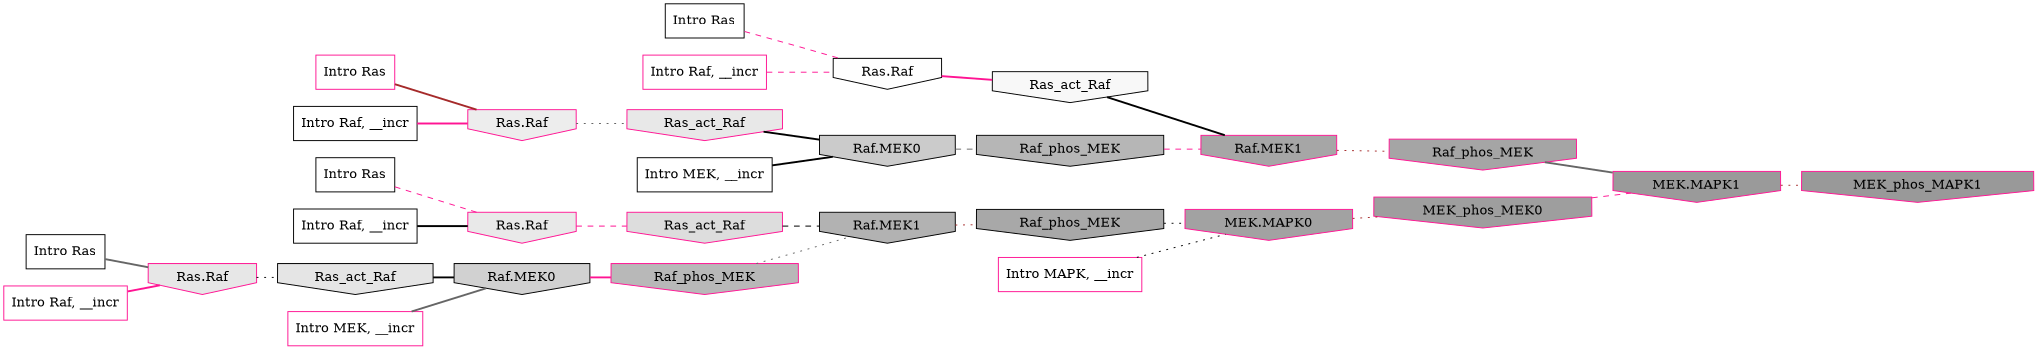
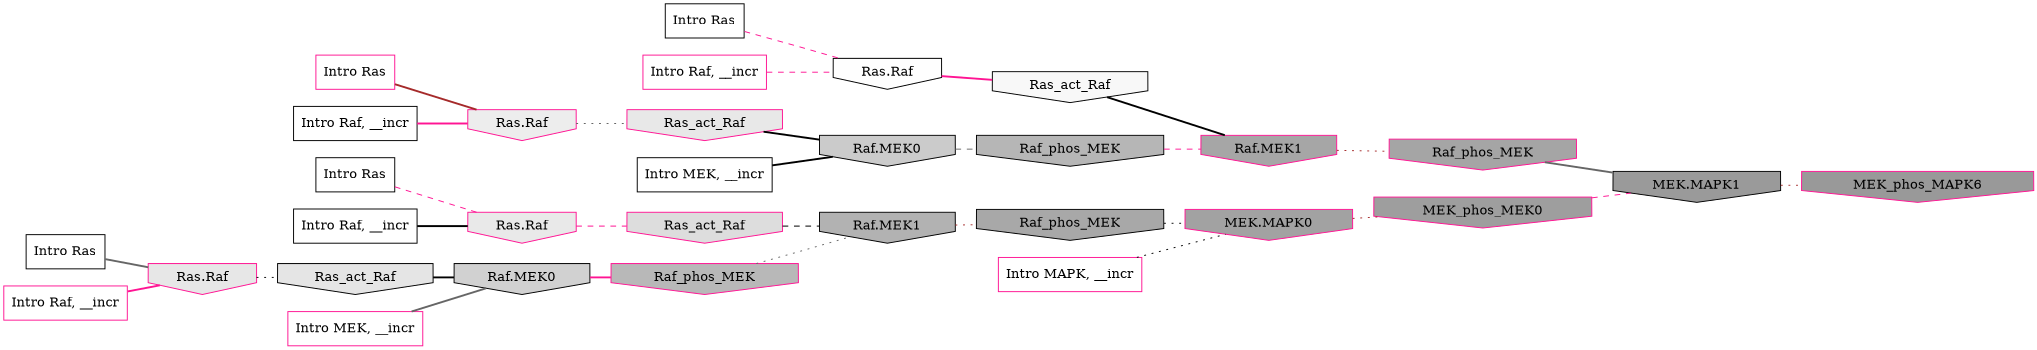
(1697, 185) -> (1697, 185)
(1918, 185) -> (1918, 185)
